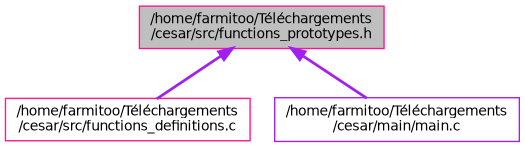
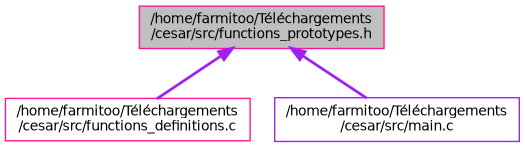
(397, 120) -> (397, 120)
